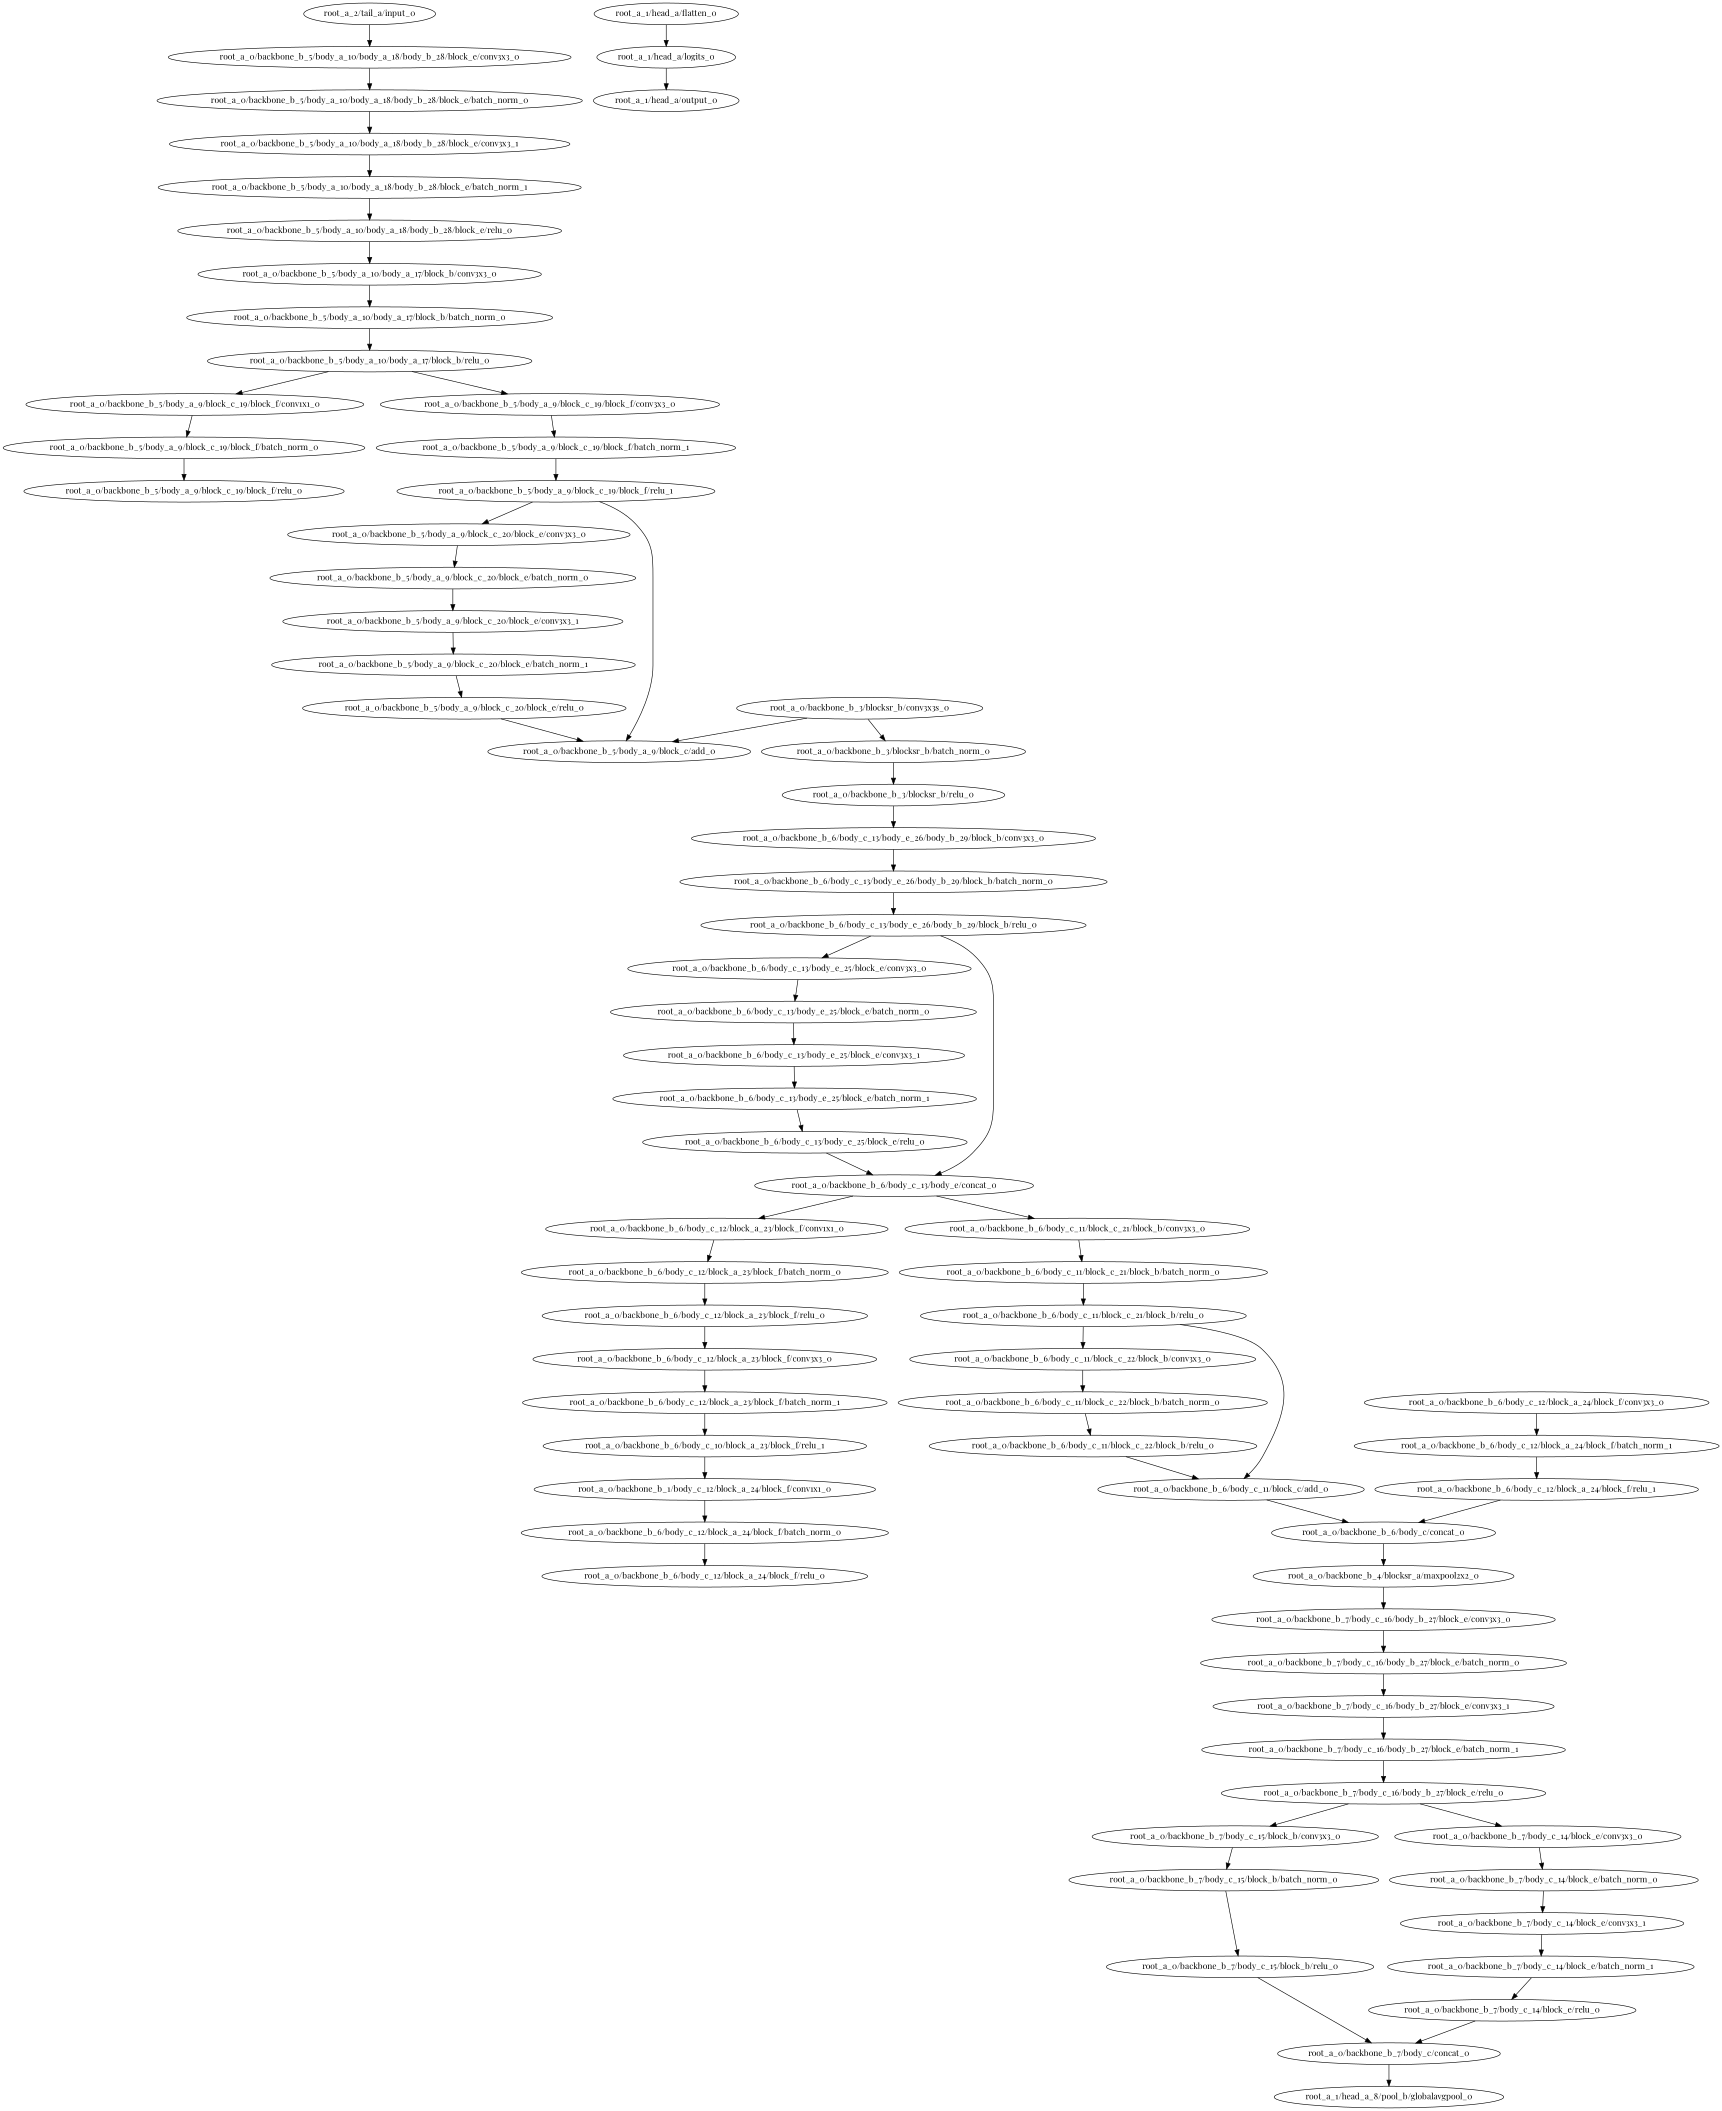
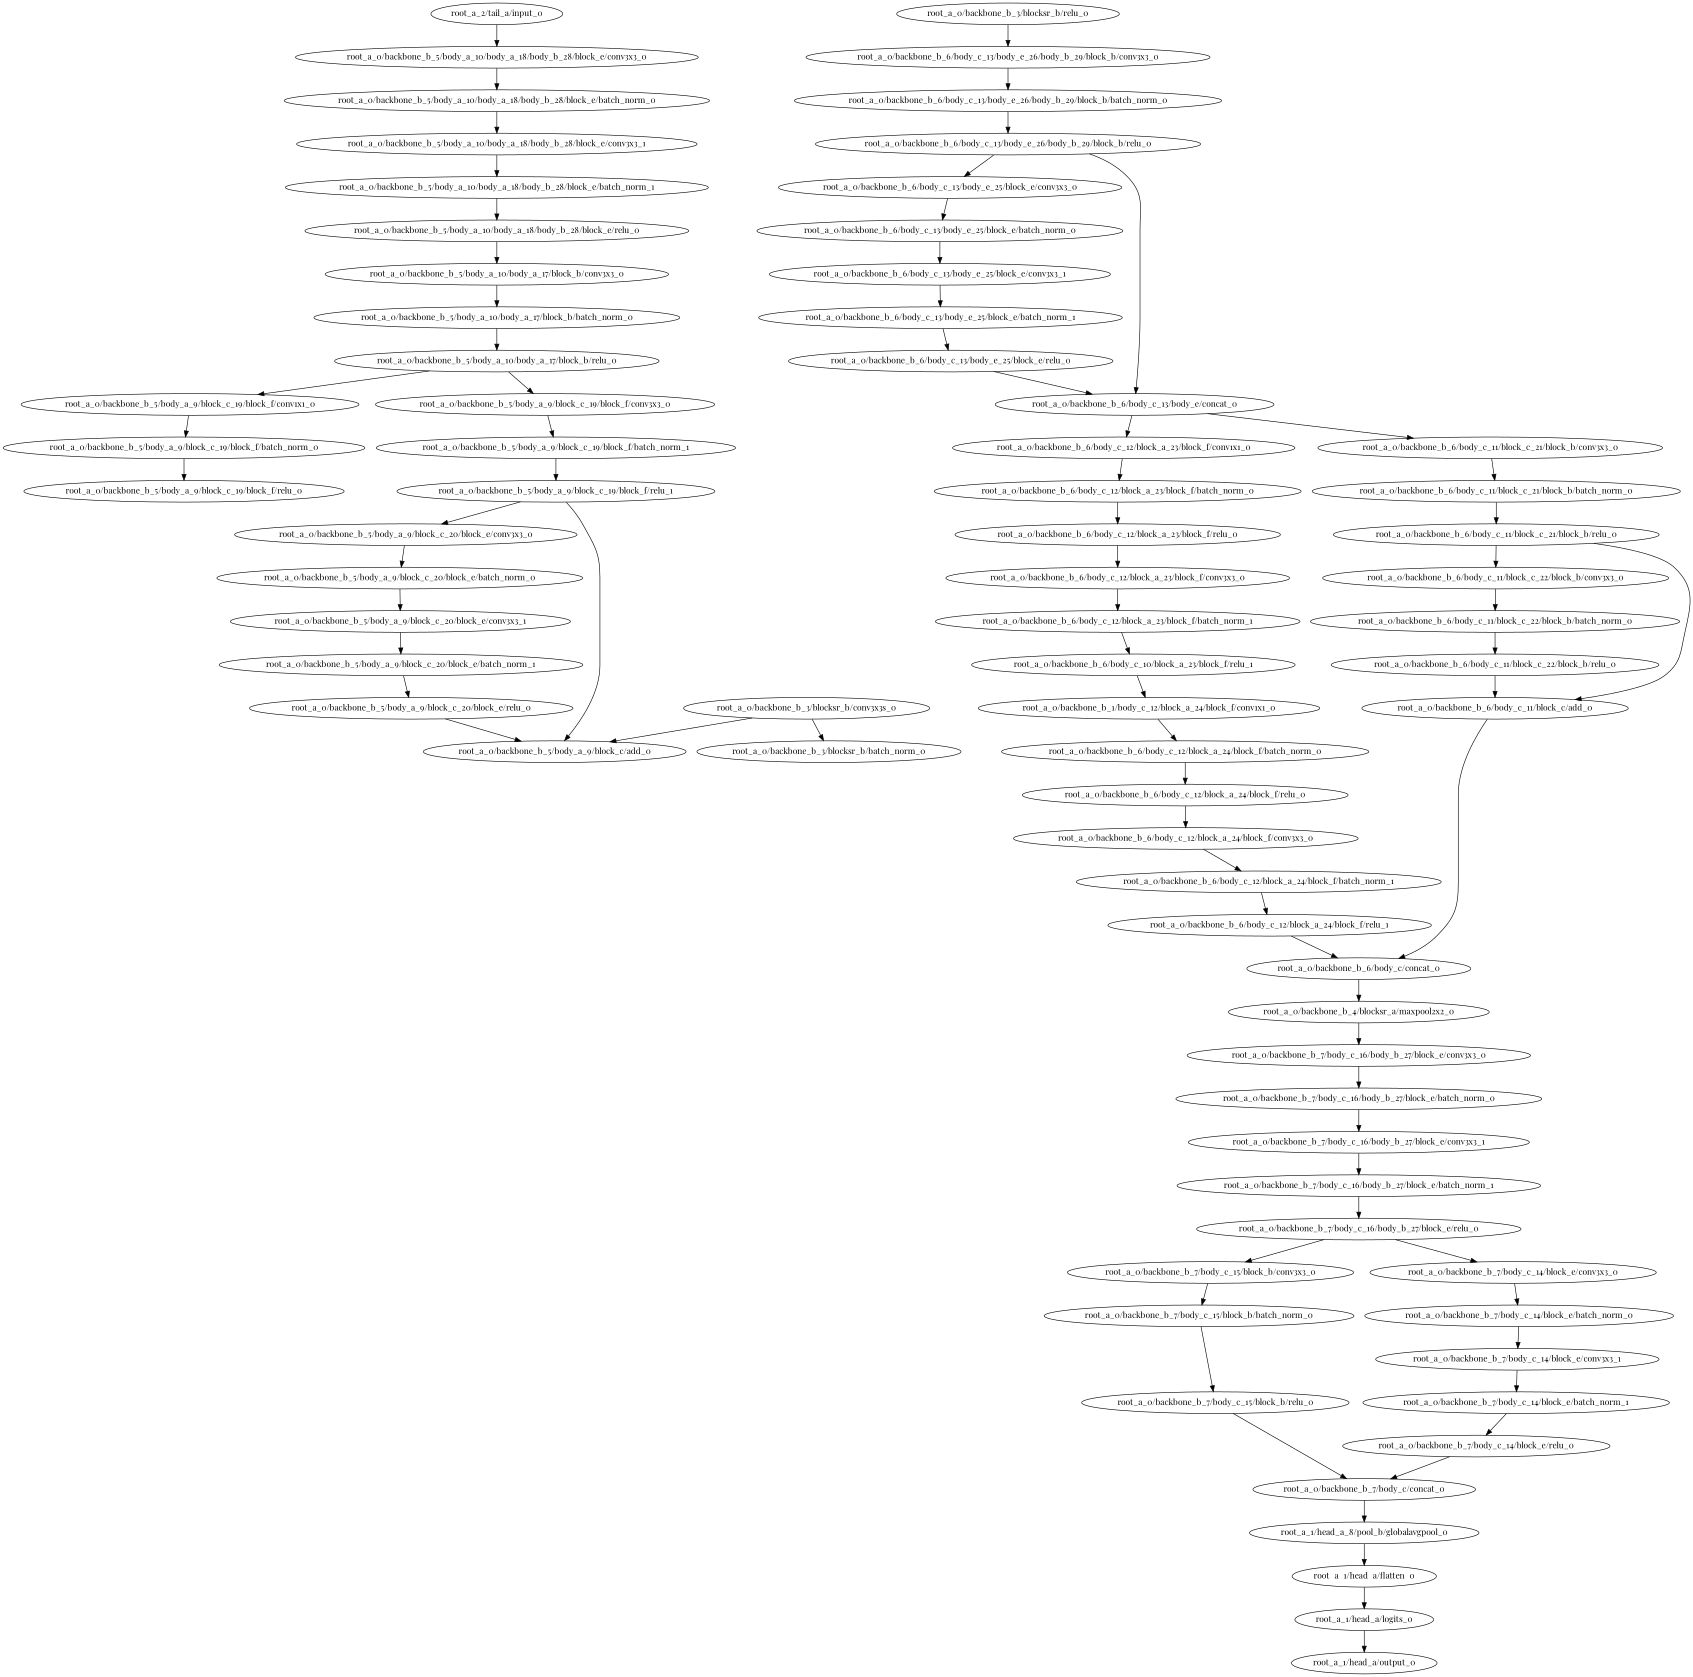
(893, 770) -> none
none -> (1185, 814)
none -> (1364, 1552)
